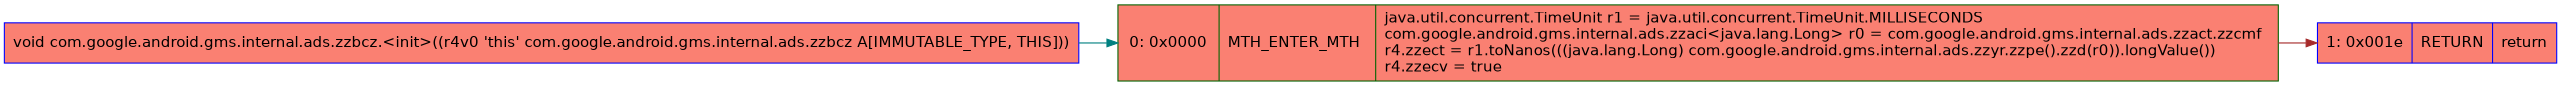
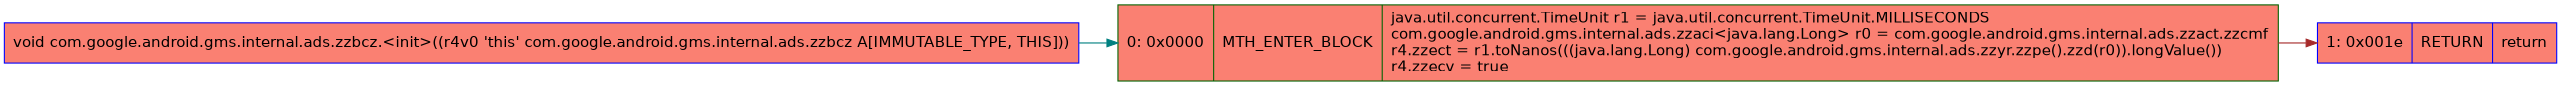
(1294, 42) -> (1298, 42)
